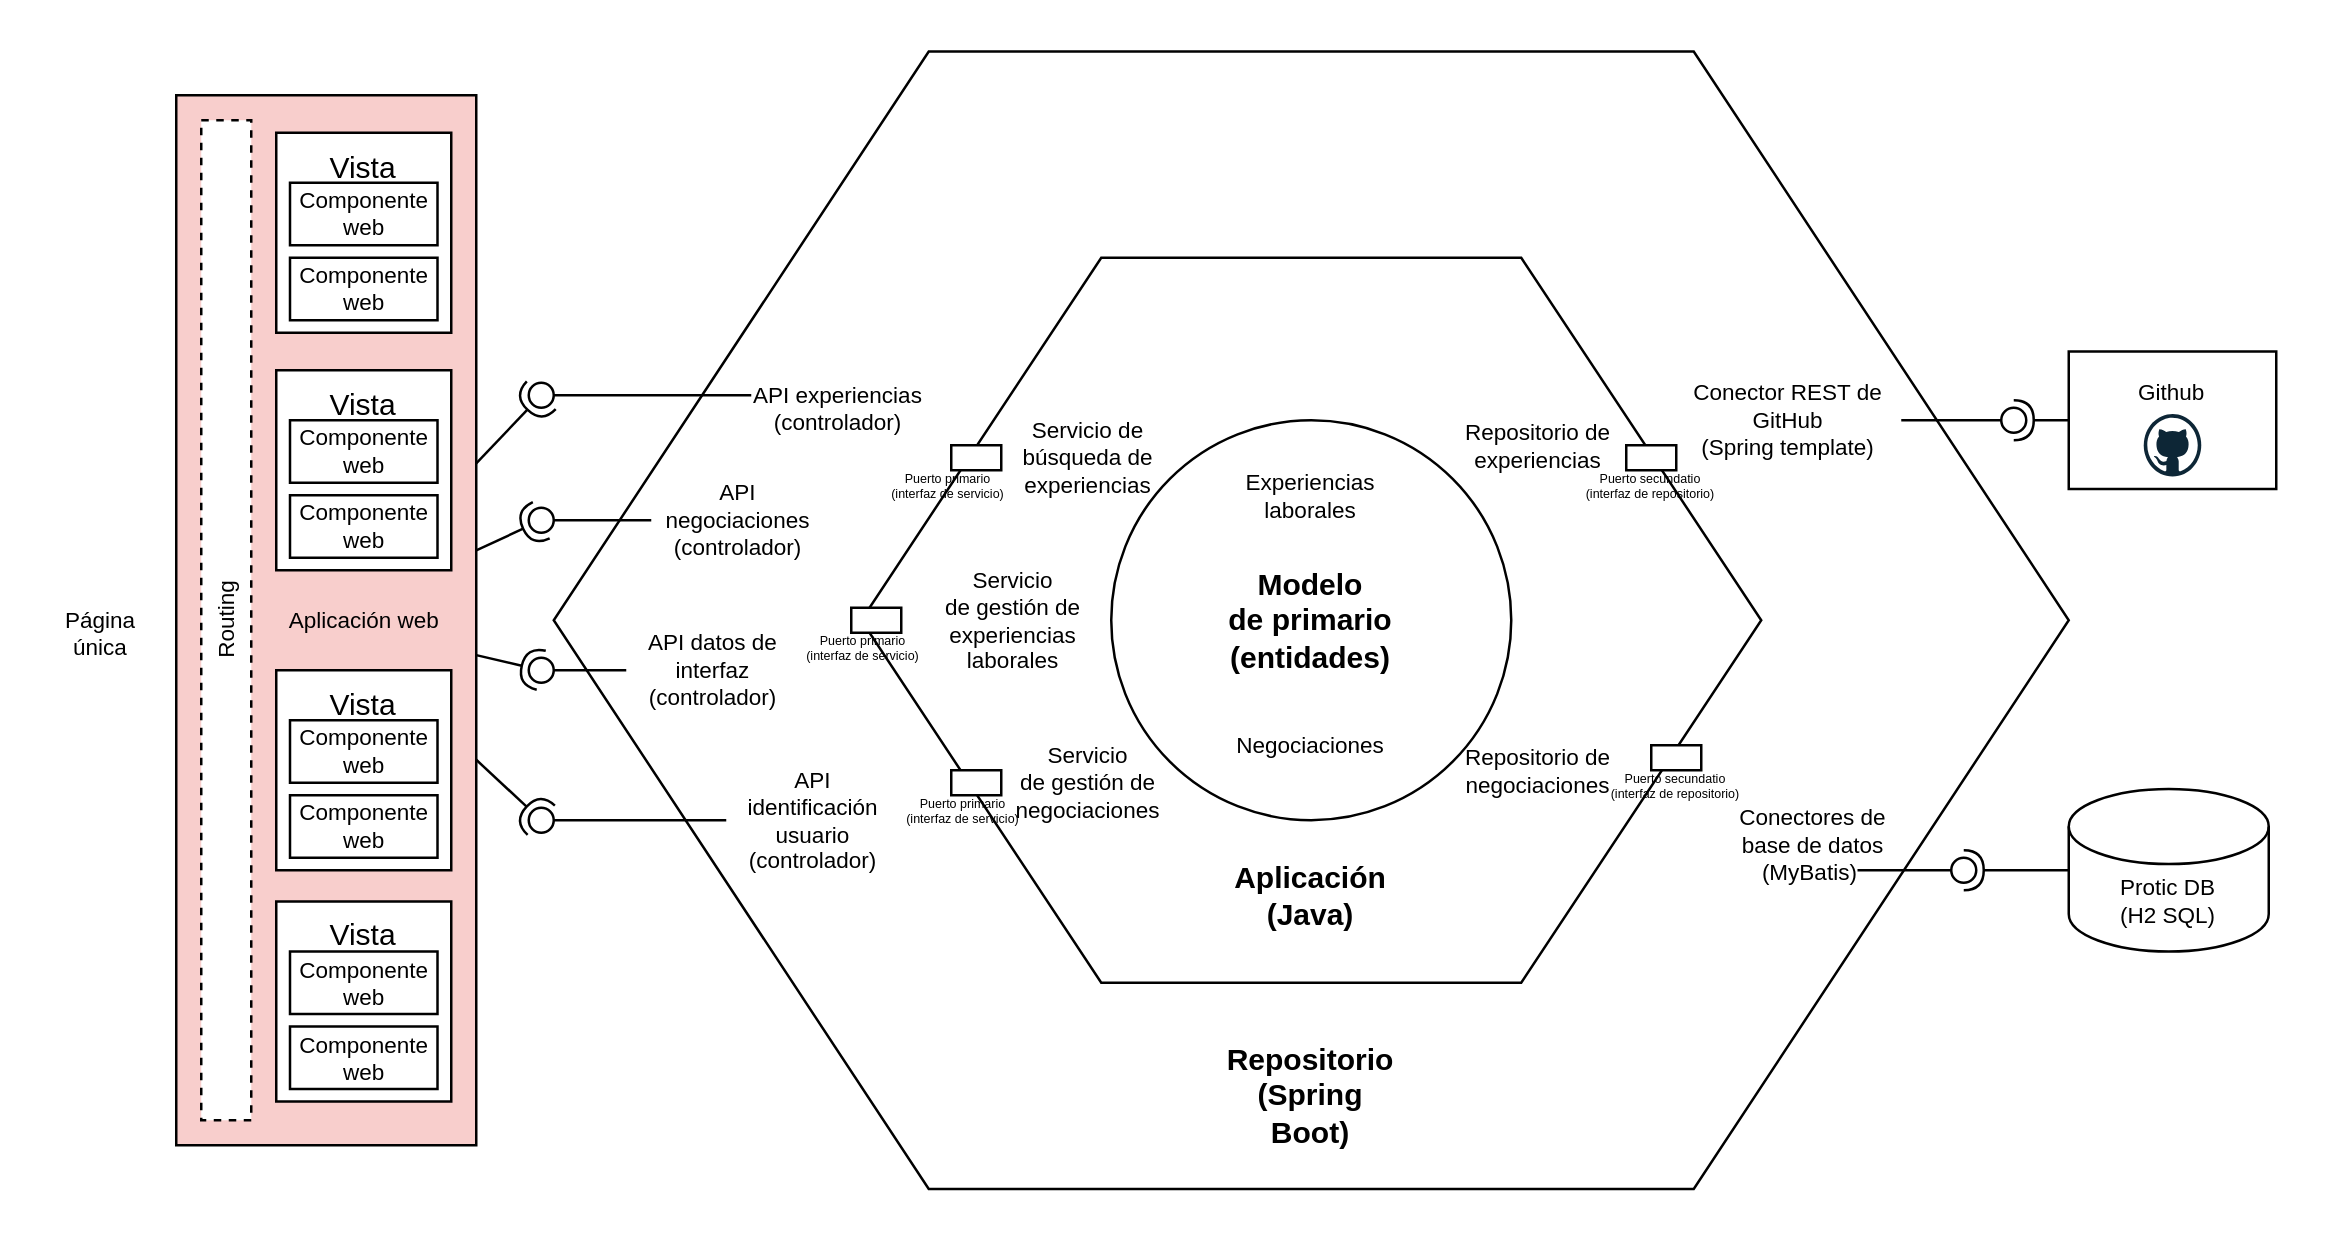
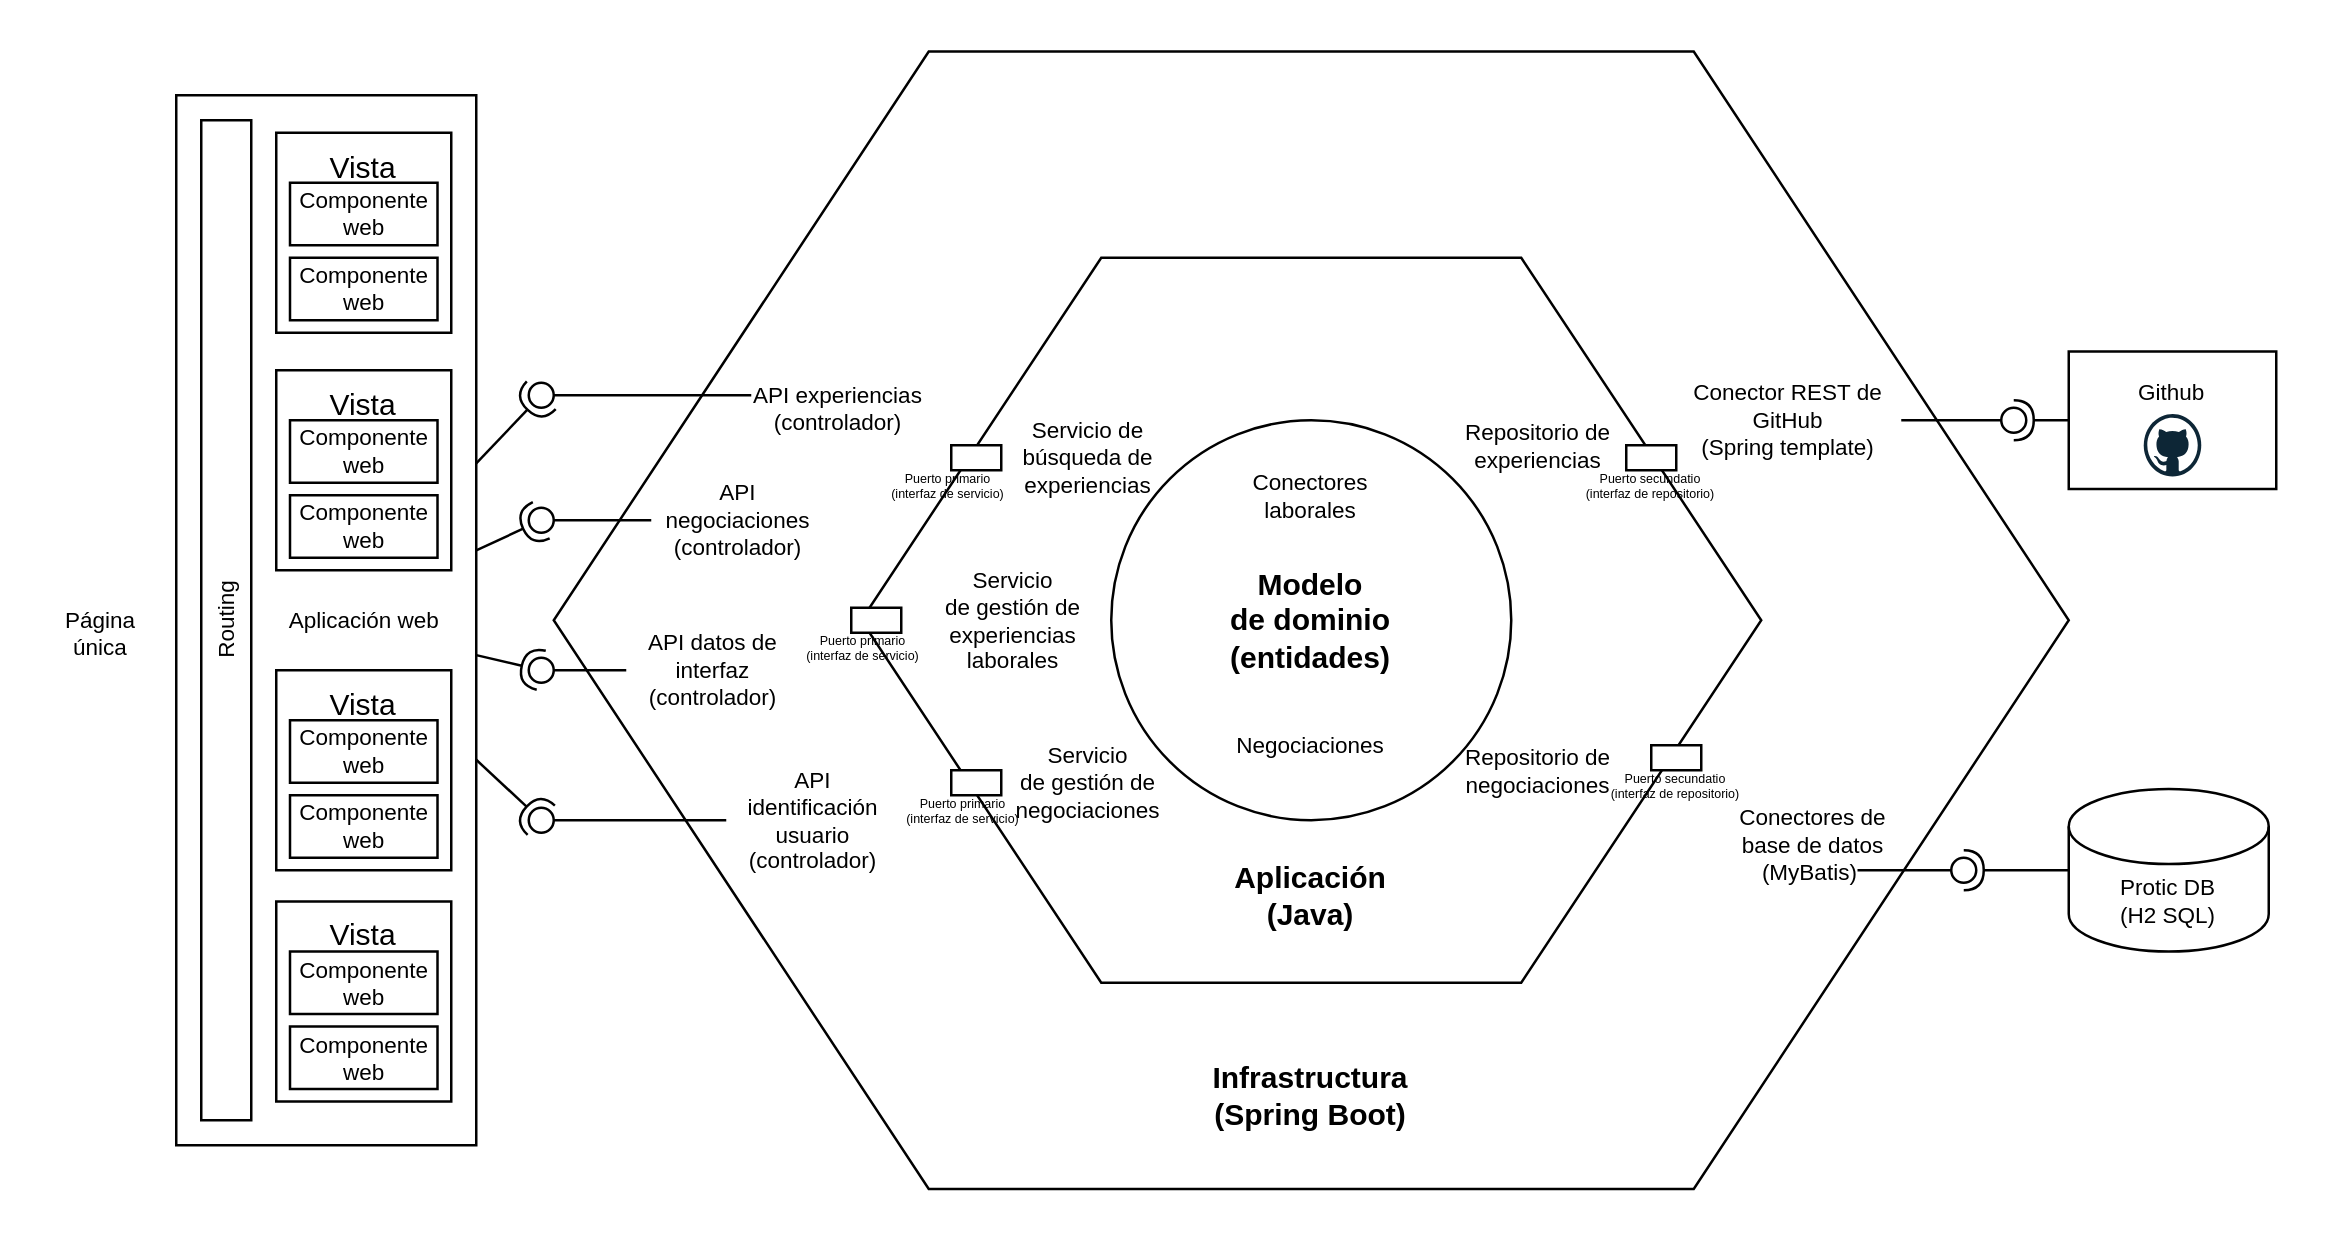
(1311, 496) -> (1311, 496)
(226, 620) -> (226, 620)
(326, 620) -> (326, 620)
(1311, 621) -> (1311, 621)
(1311, 1096) -> (1311, 1096)
